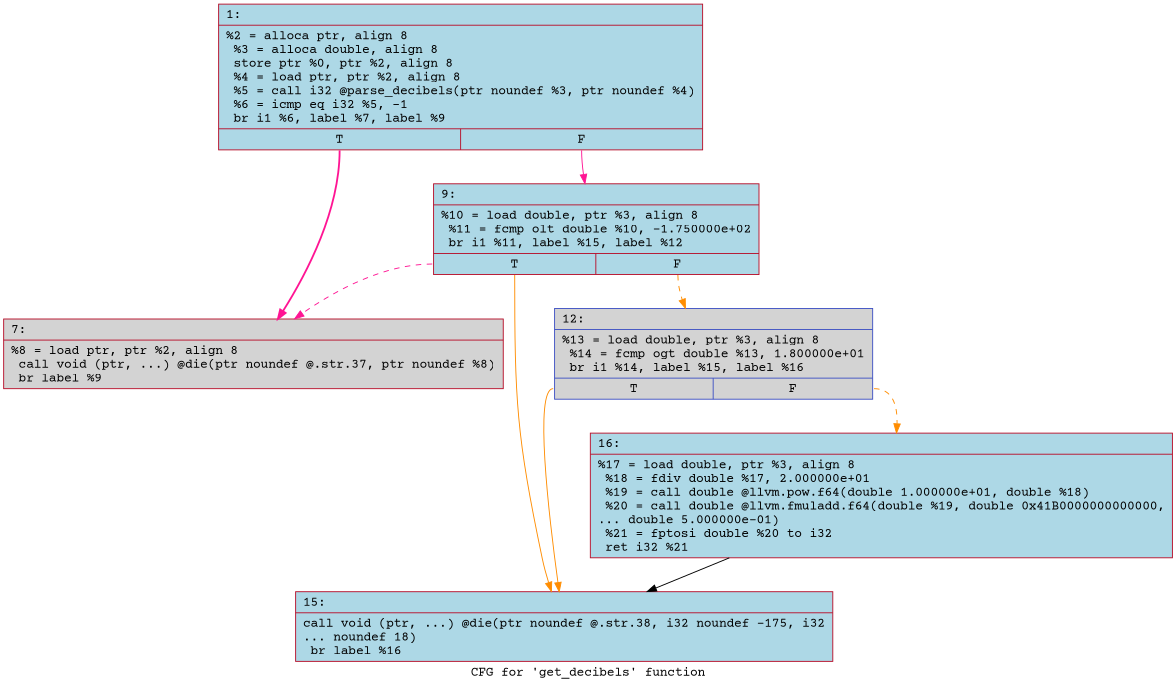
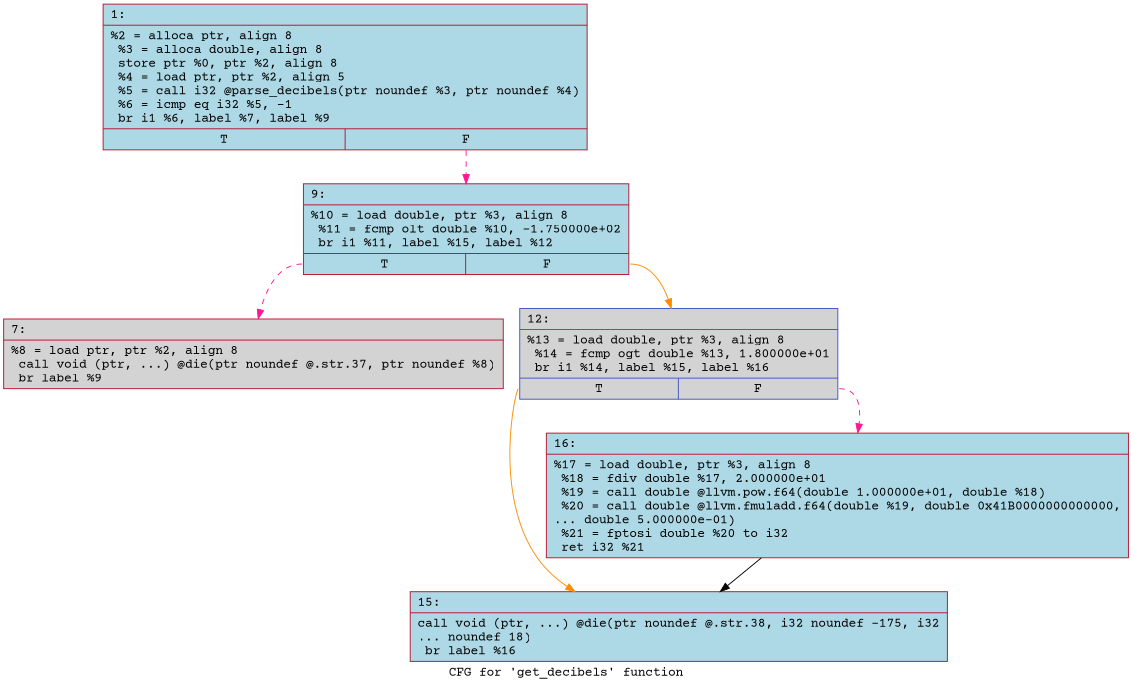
(343, 77) -> (228, 77)
(582, 162) -> (466, 162)
(322, 234) -> none
(679, 287) -> (655, 275)
(893, 400) -> (857, 401)
(520, 430) -> none
